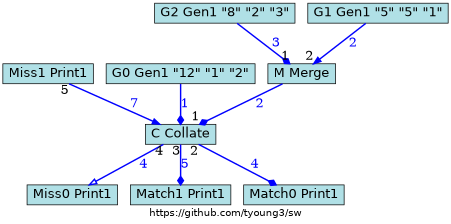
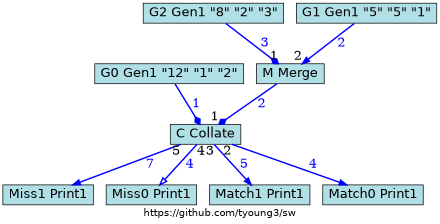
(111, 103) -> (130, 163)
(181, 160) -> (230, 162)
(233, 163) -> (286, 163)
